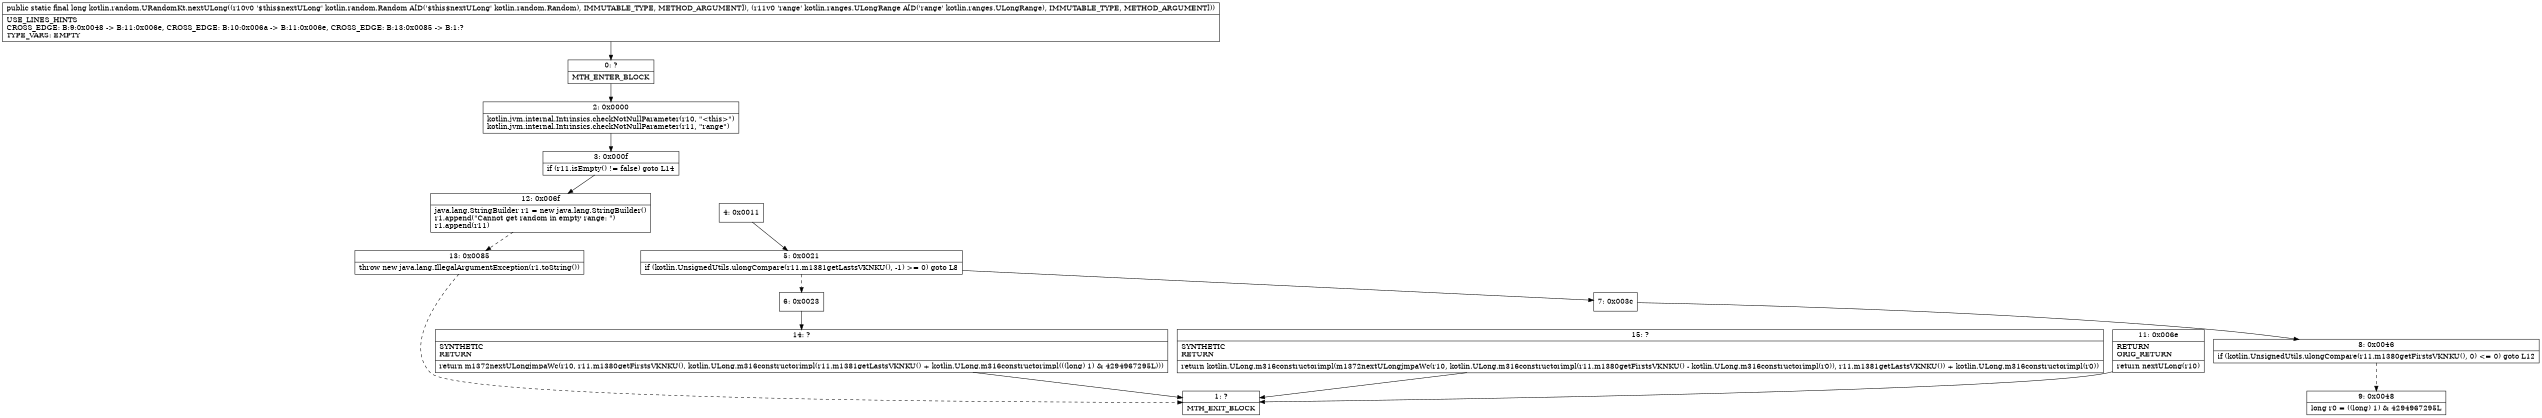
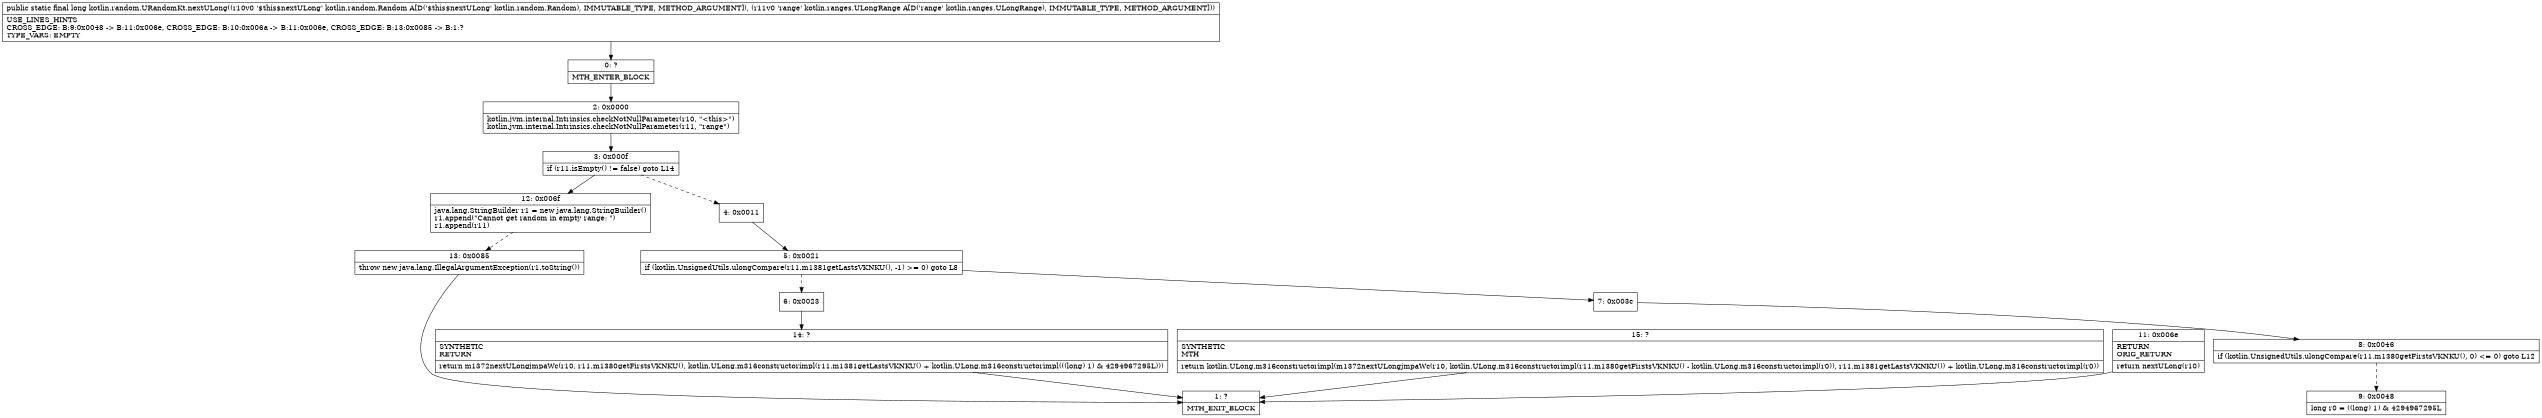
none -> (678, 189)
(1198, 354) -> (1190, 354)
(747, 398) -> (747, 398)
